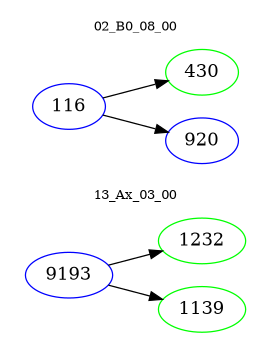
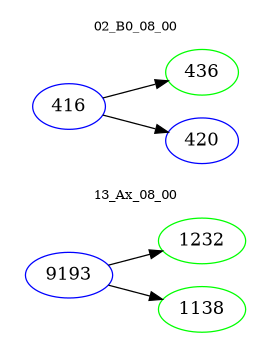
(202, 72) -> (202, 72)
(69, 107) -> (69, 107)
(202, 141) -> (202, 141)
(136, 196) -> (136, 196)
(202, 309) -> (202, 309)
